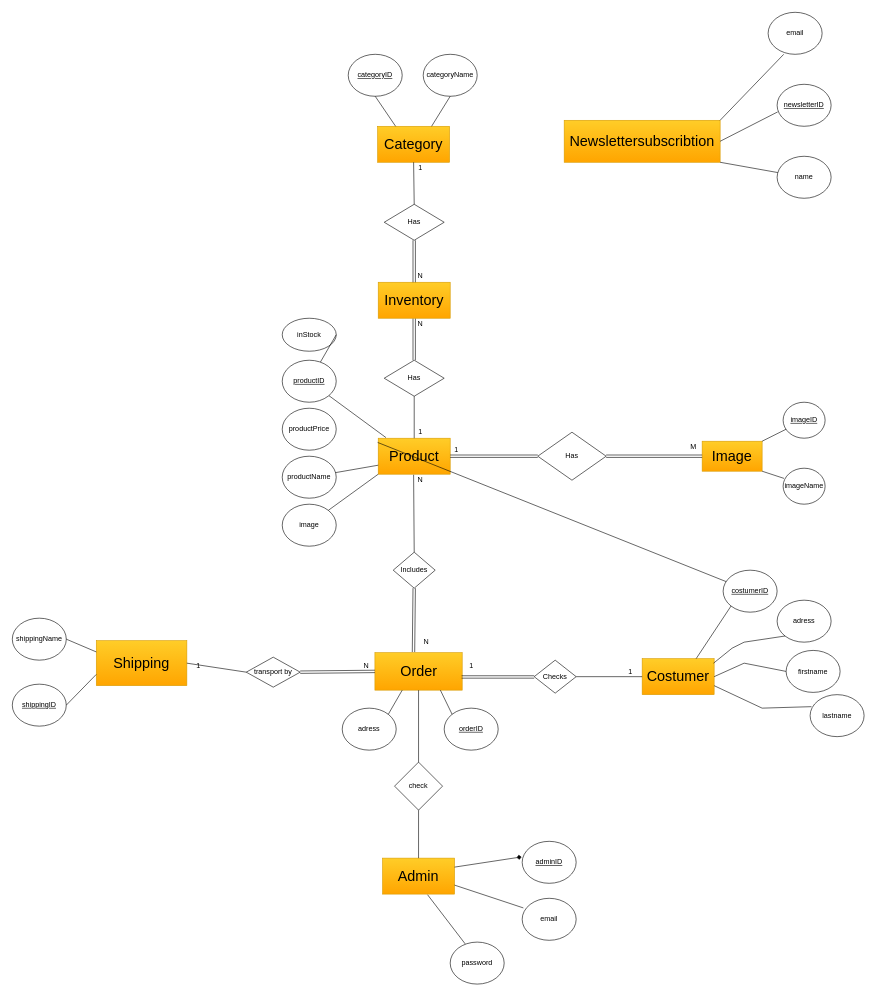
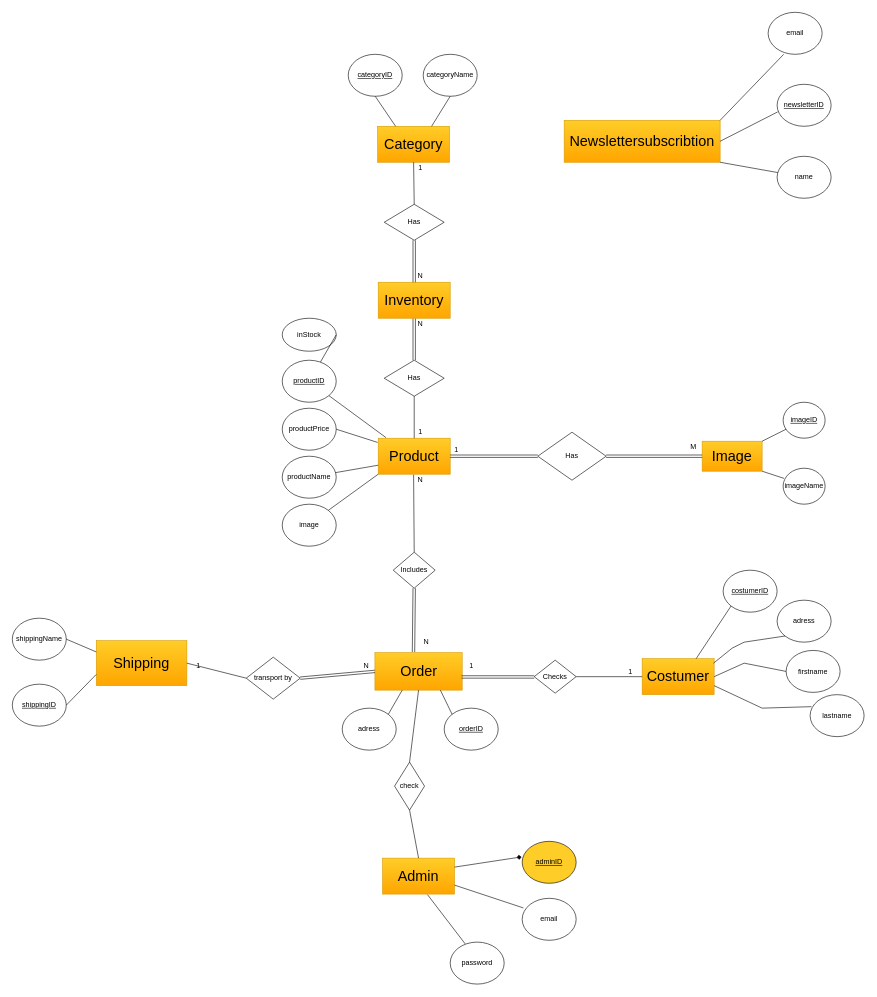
(552, 512) -> (357, 436)
(273, 672) -> (273, 678)
(419, 786) -> (410, 786)
(549, 863) -> (549, 863)
